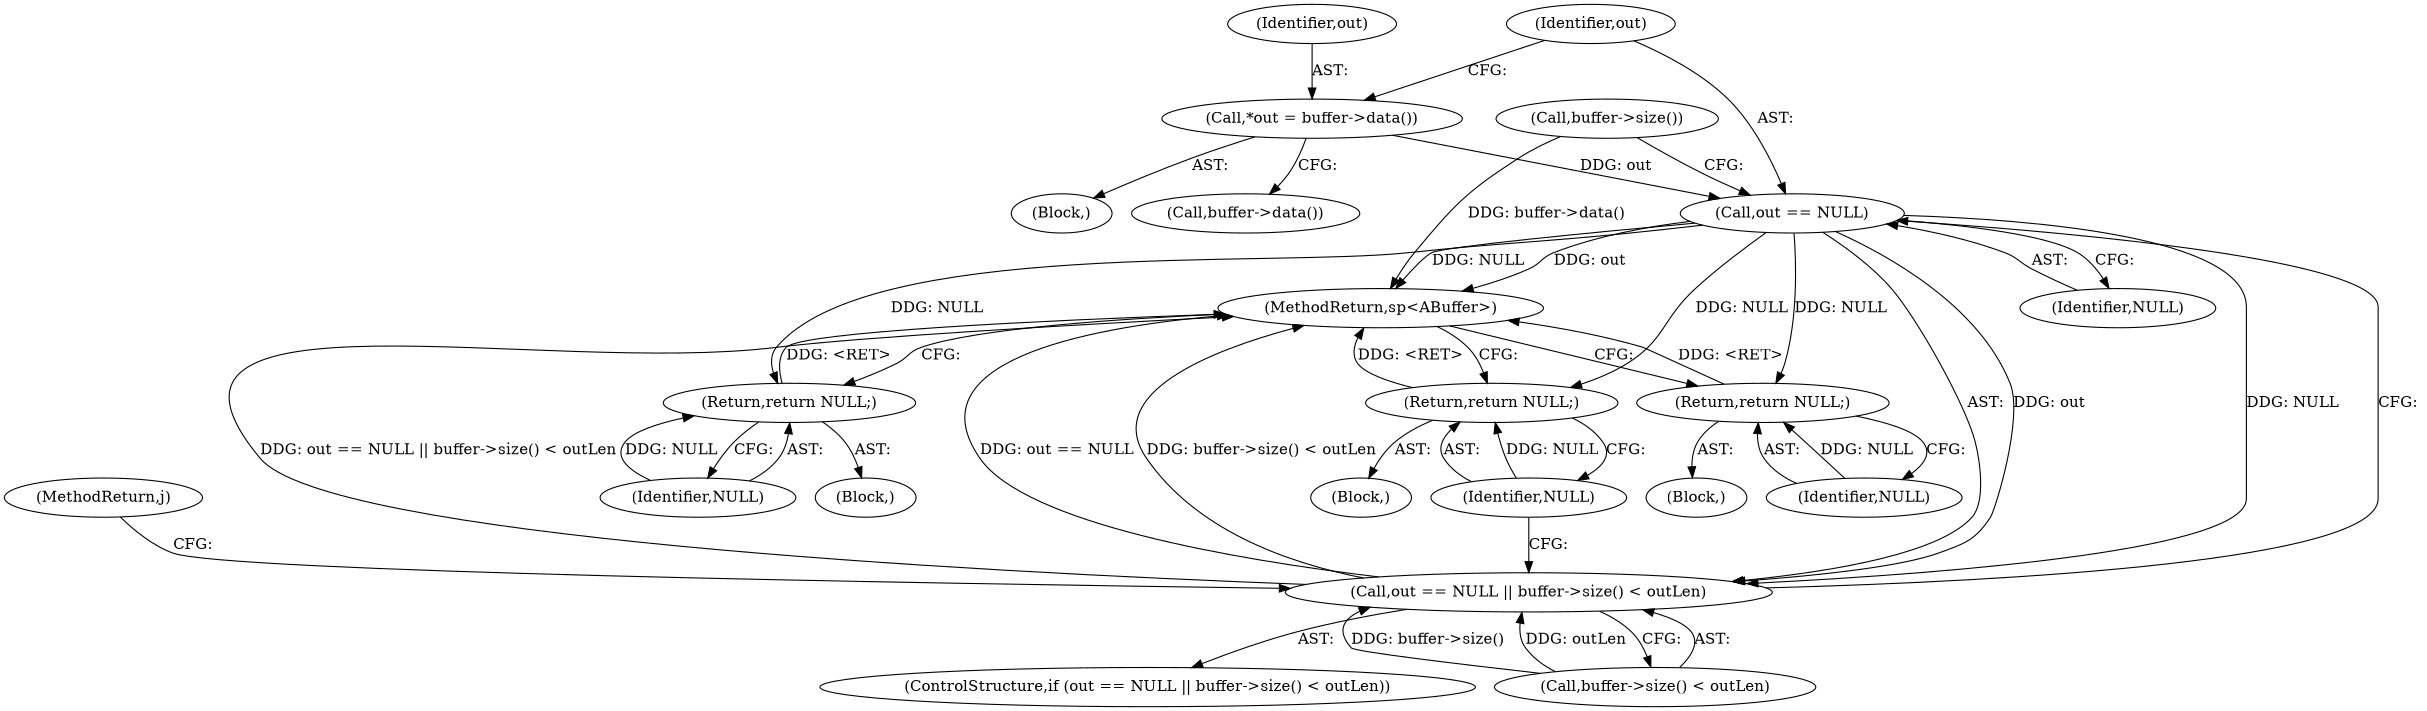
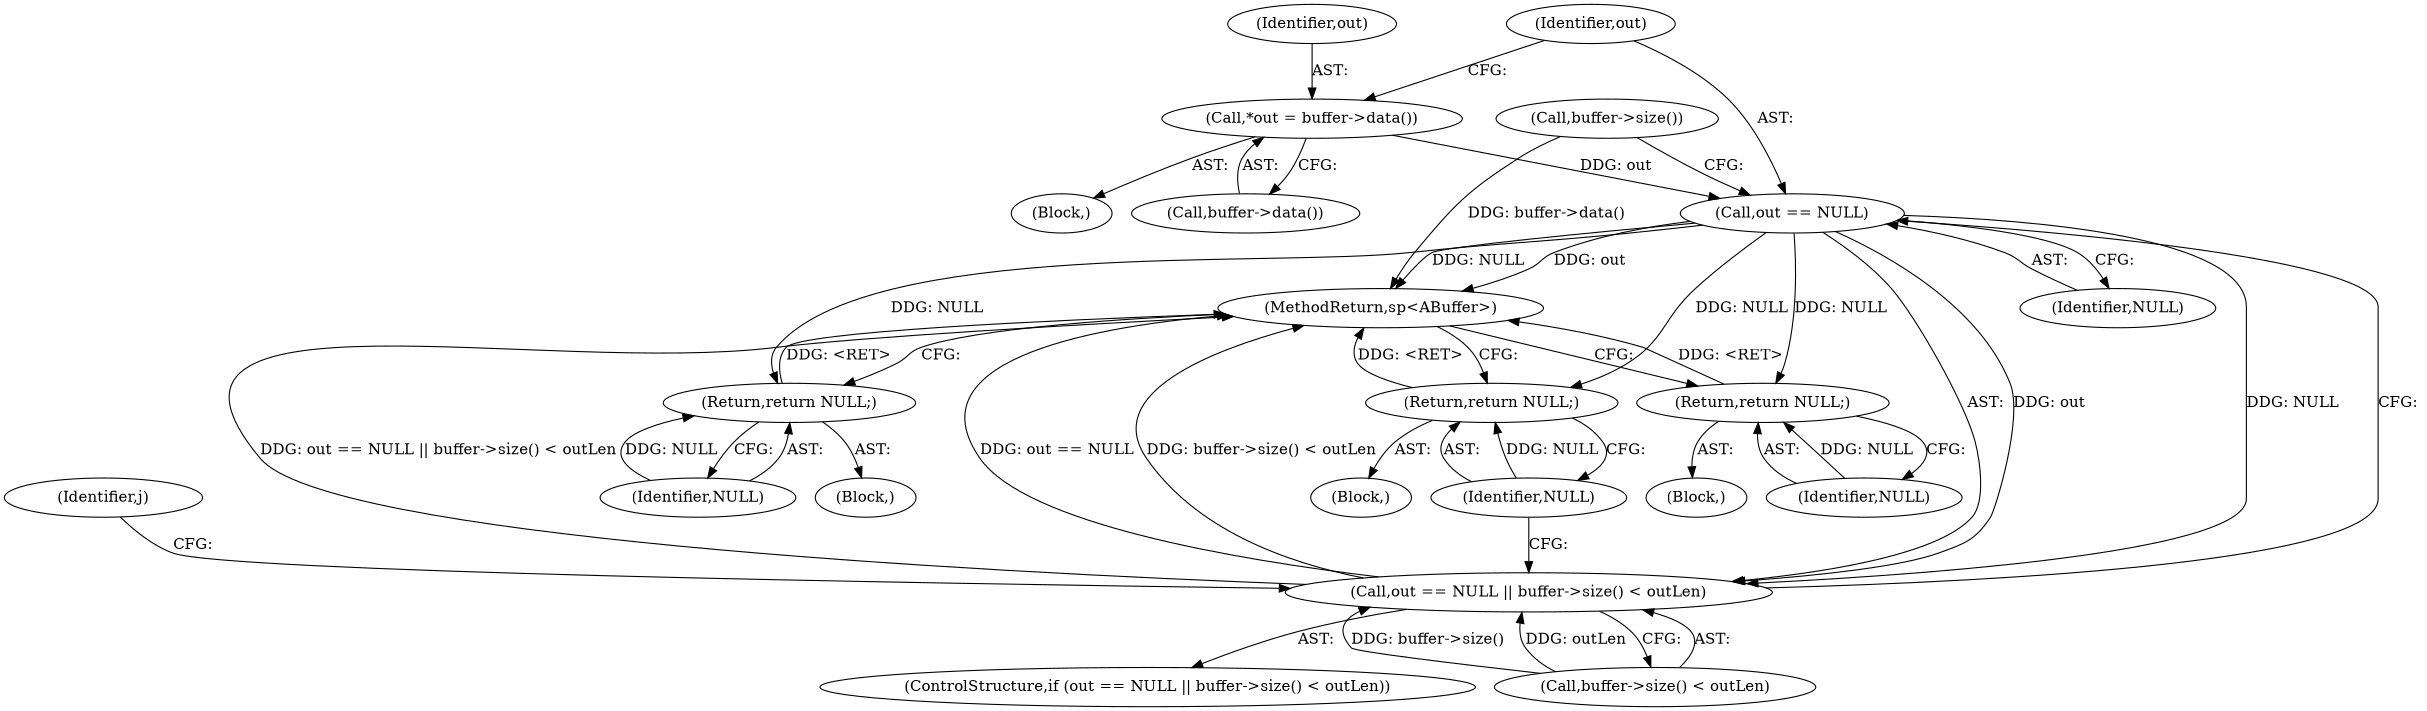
none -> (1239, 166)
(103, 498) -> (103, 498)
